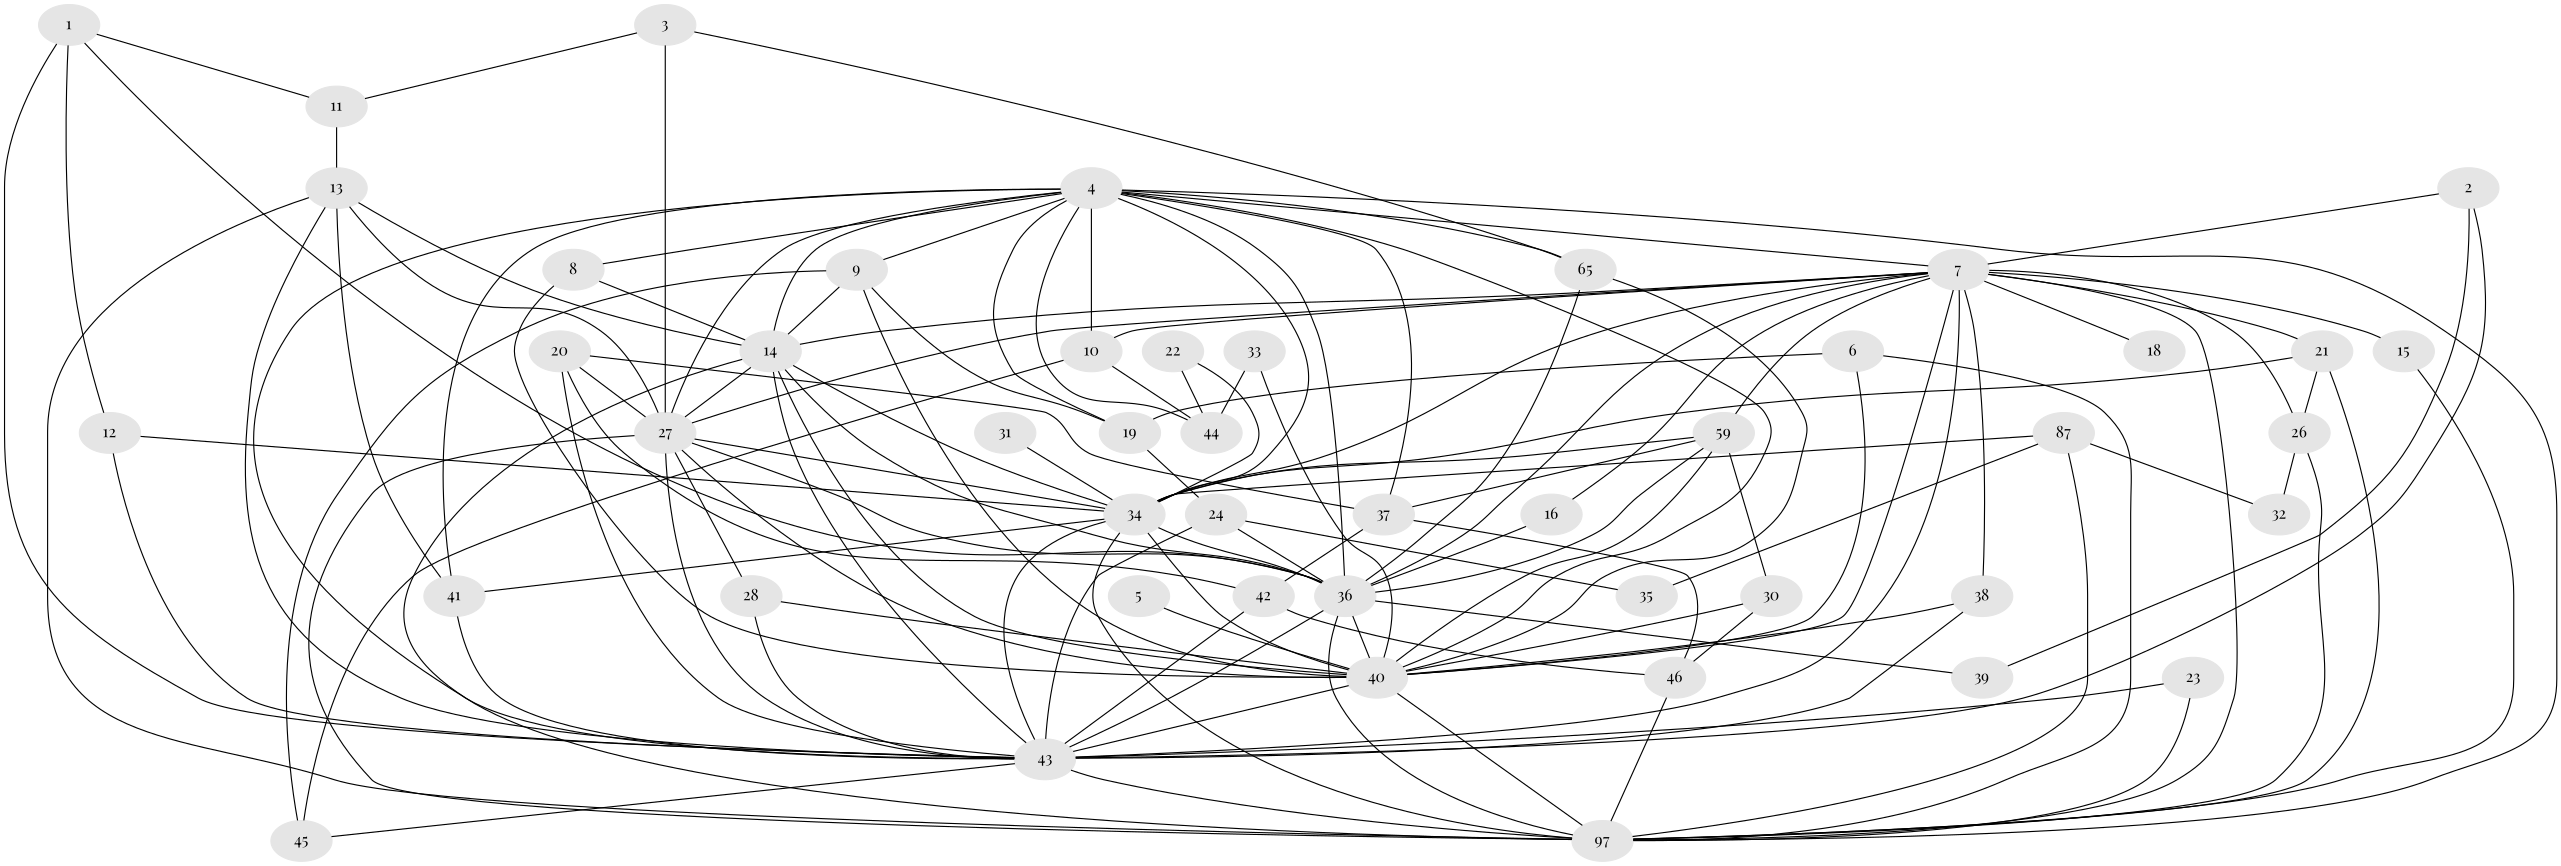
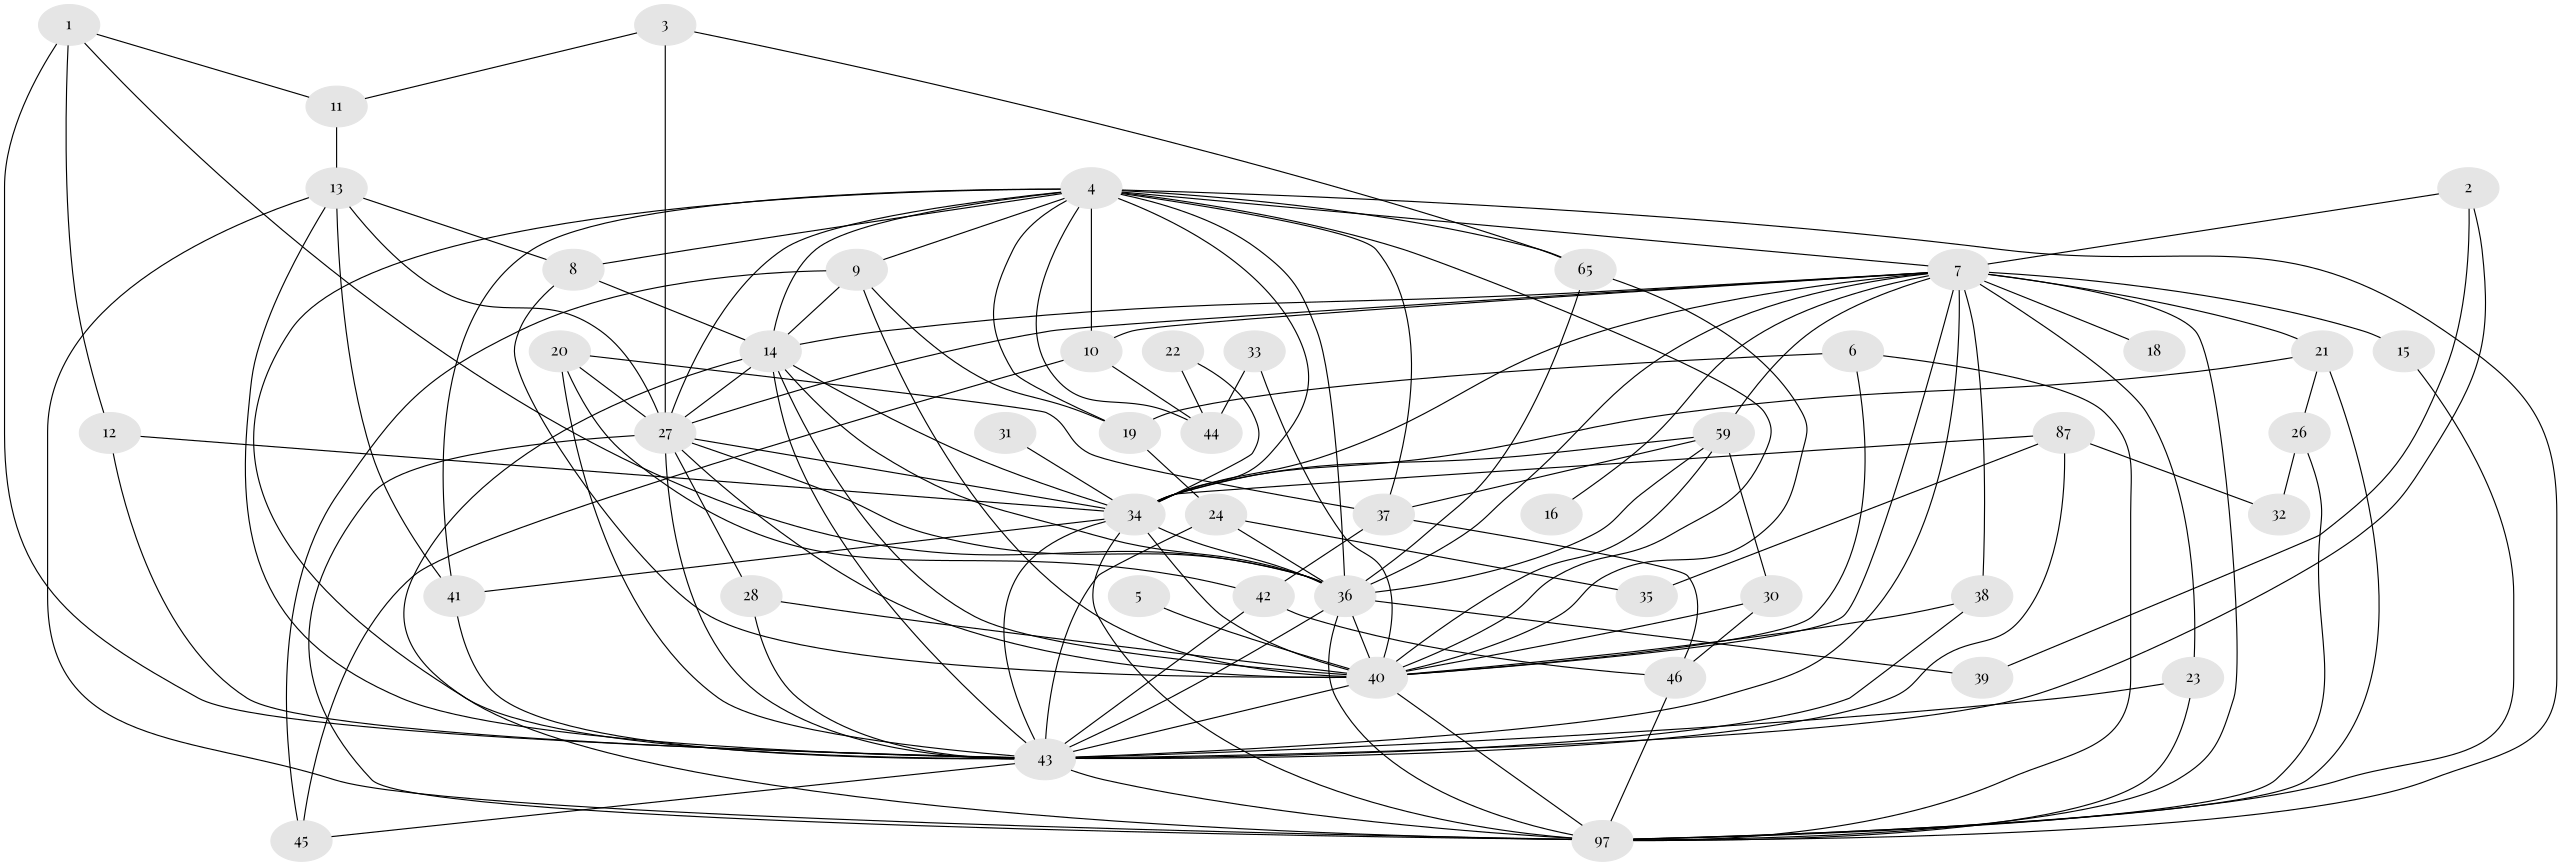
(533, 290) -> (455, 229)
(2221, 324) -> (2156, 431)
(1461, 552) -> none
(1987, 761) -> (1849, 709)
